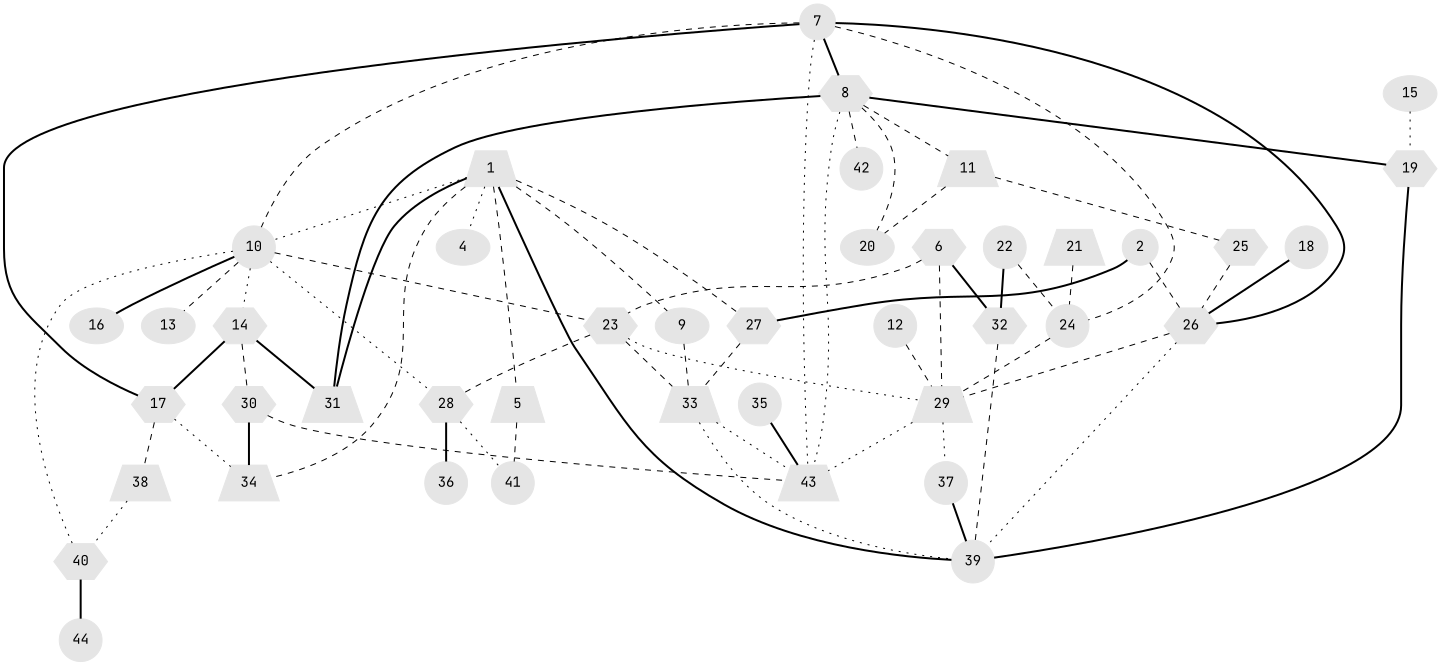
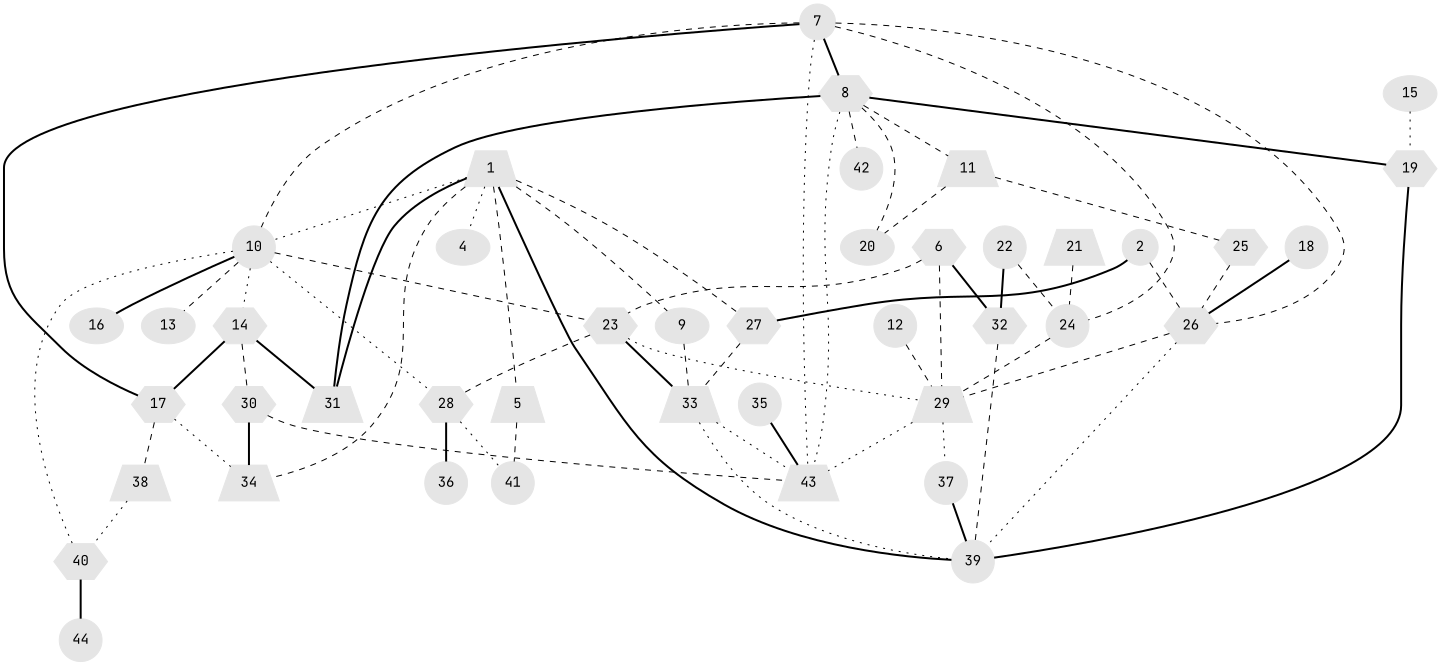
(1194, 104) -> (1194, 104)
(649, 364) -> (649, 364)
